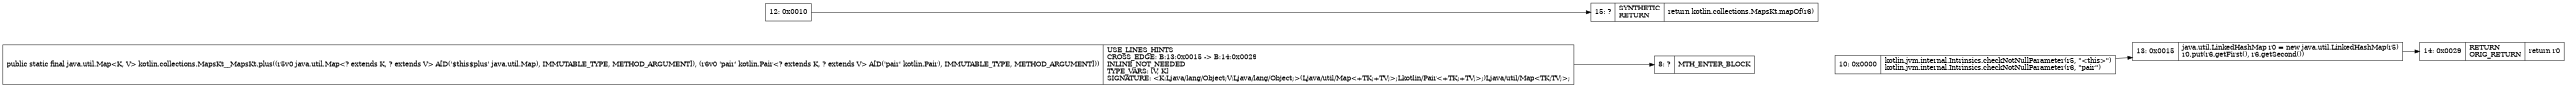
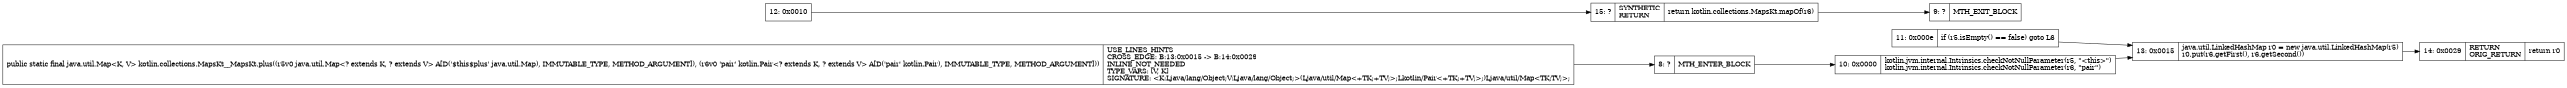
none -> (1975, 12)
none -> (1975, 38)
none -> (1792, 65)
